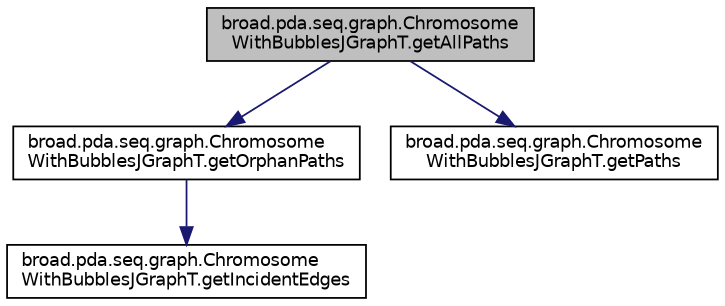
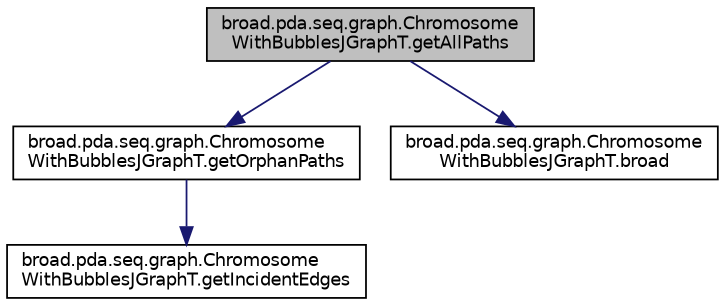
(554, 153) -> (554, 153)
